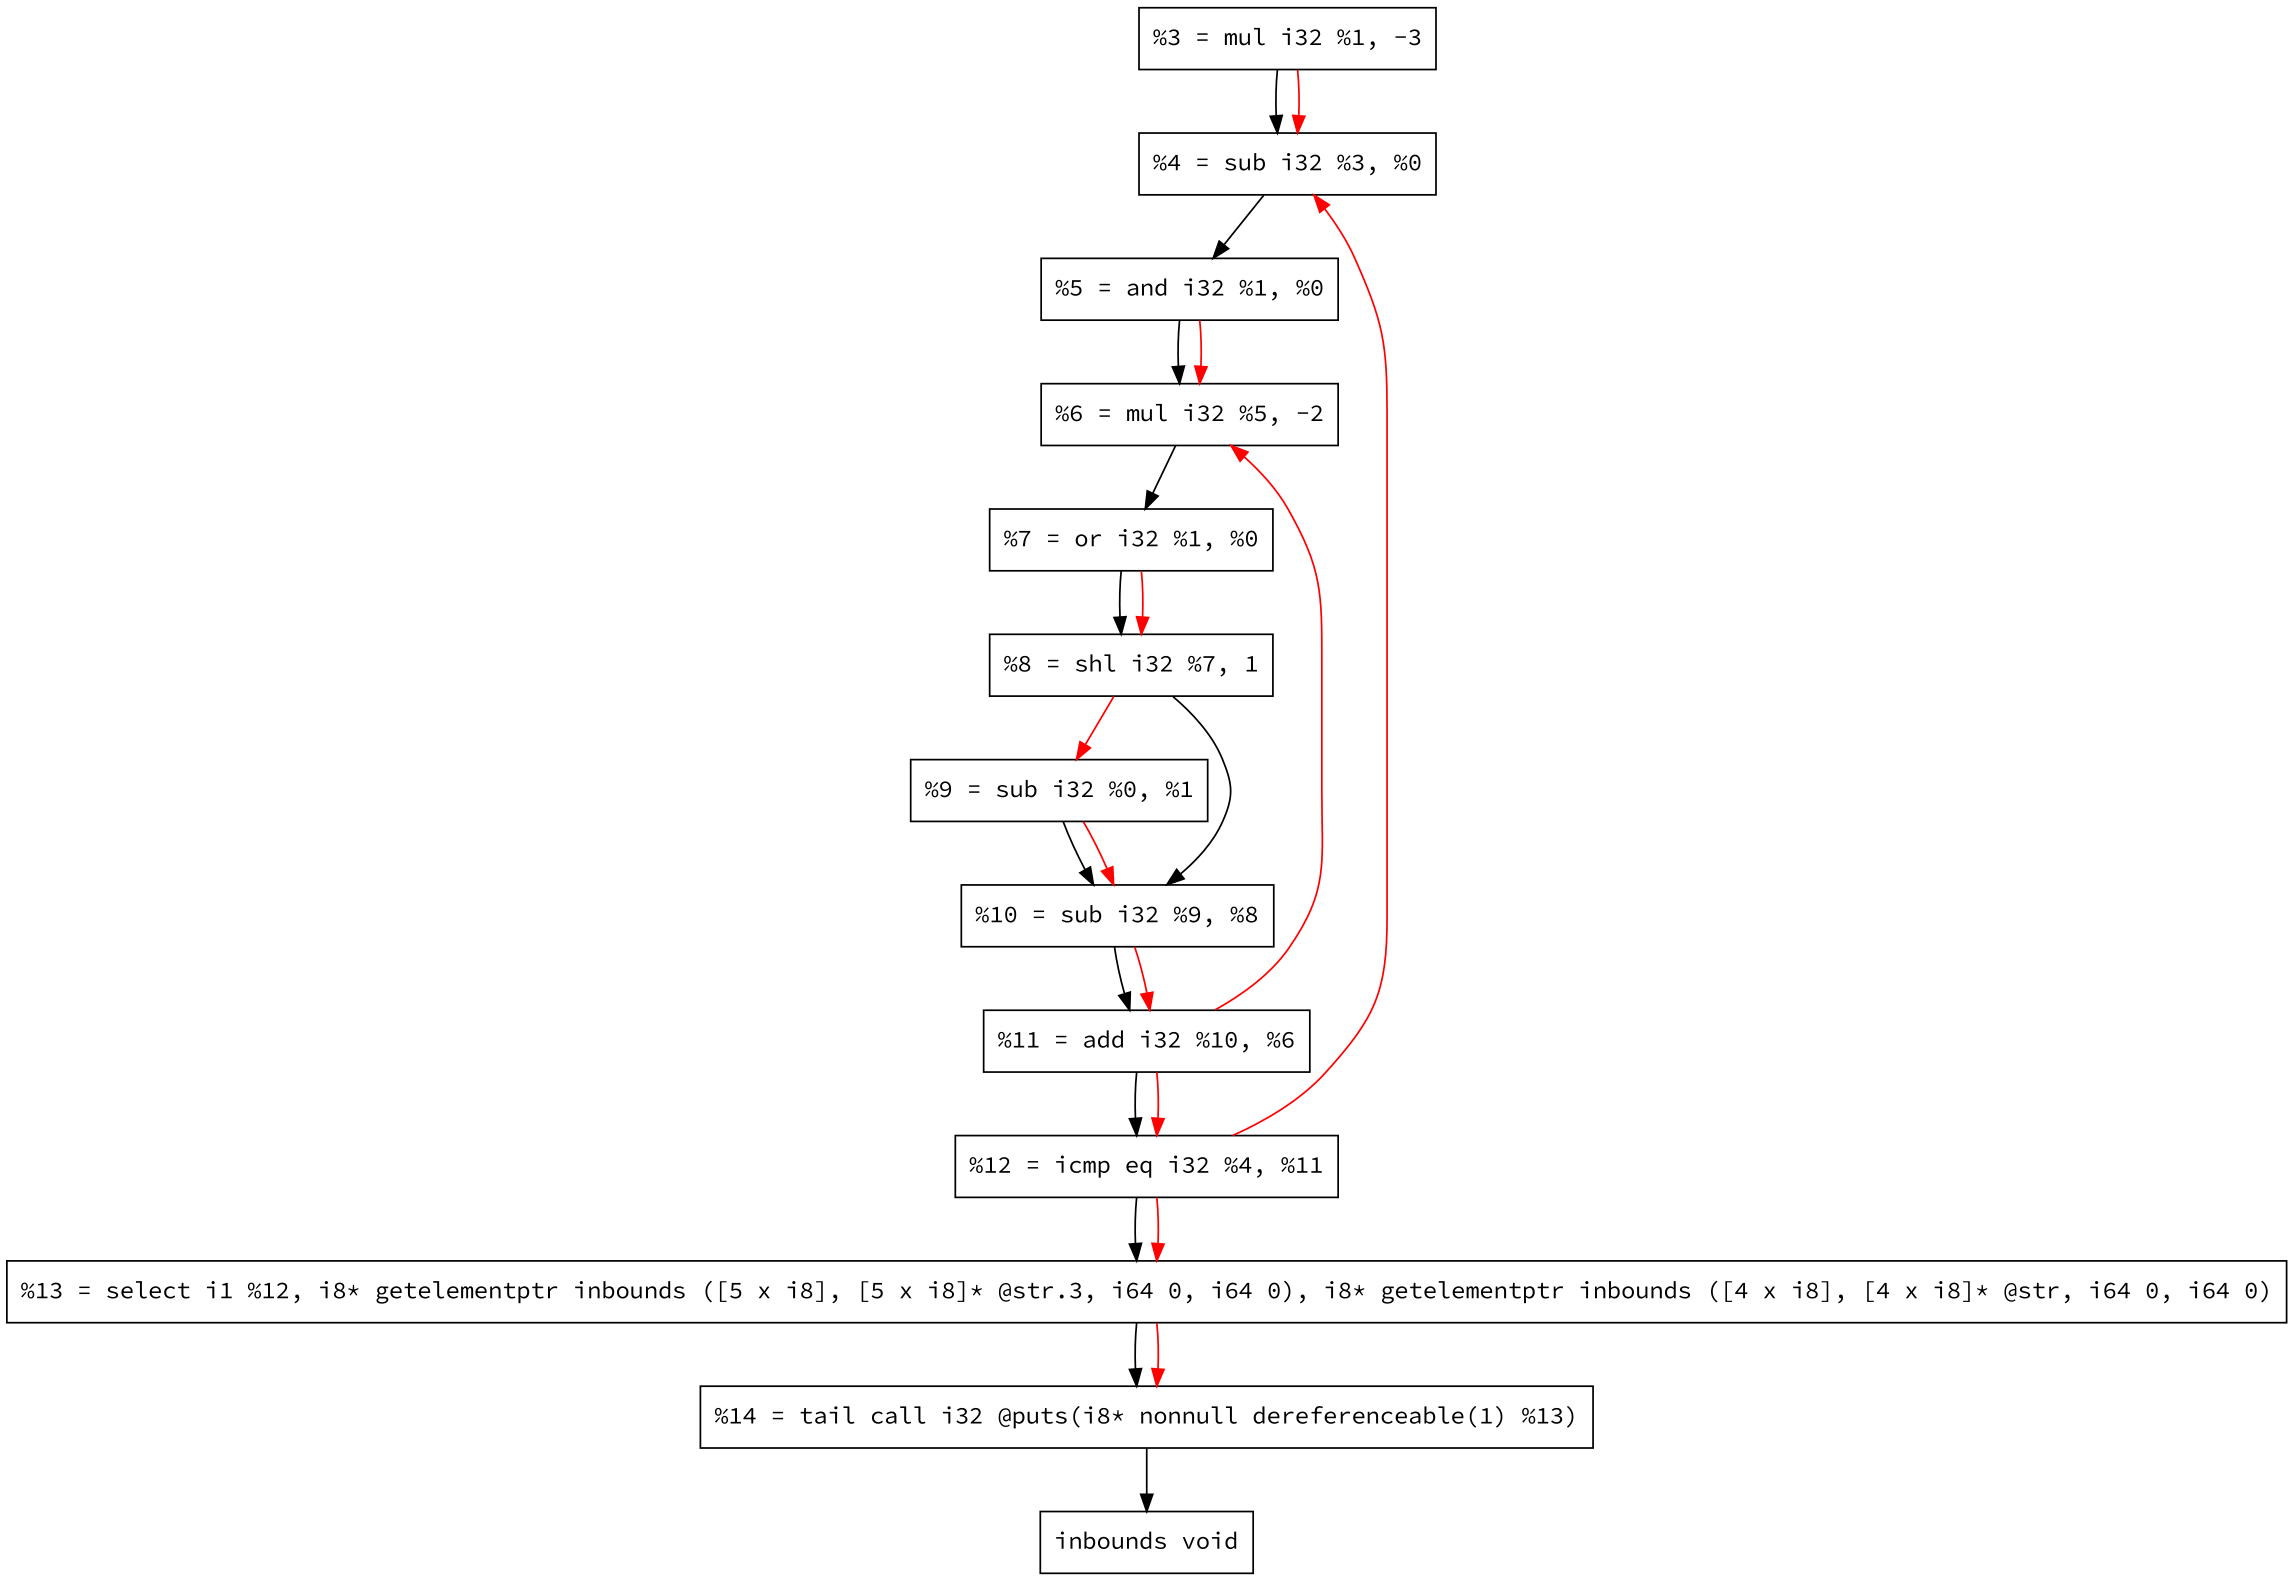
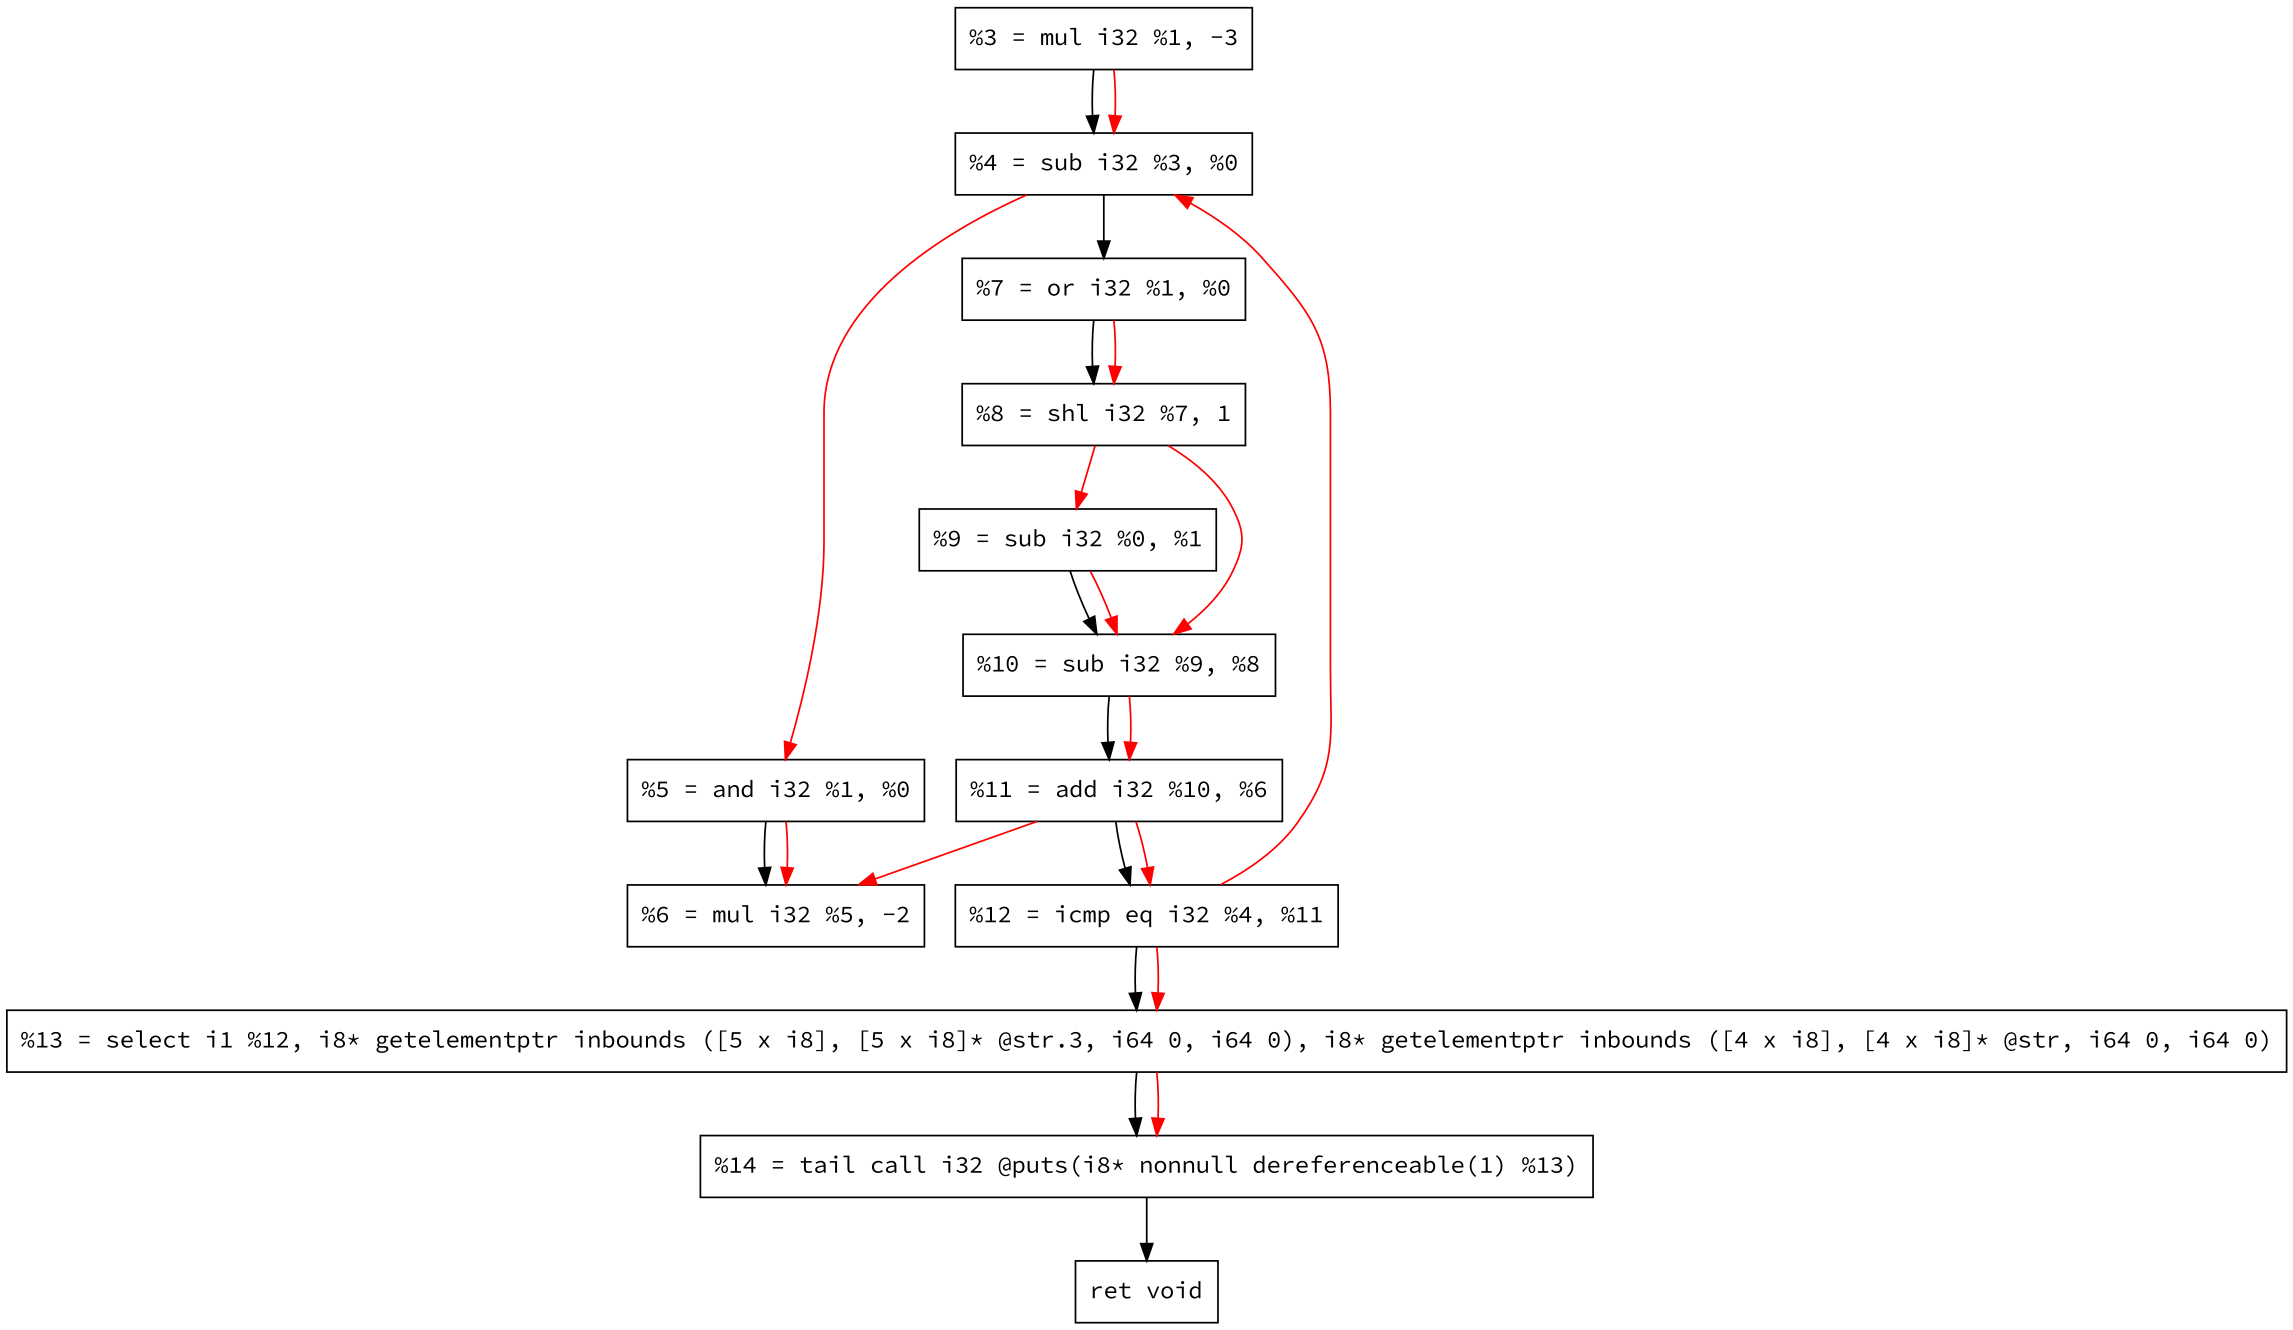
(1244, 220) -> (824, 423)
(1164, 470) -> (1104, 218)
(1230, 784) -> (1241, 529)
(1147, 1542) -> (1147, 1292)
